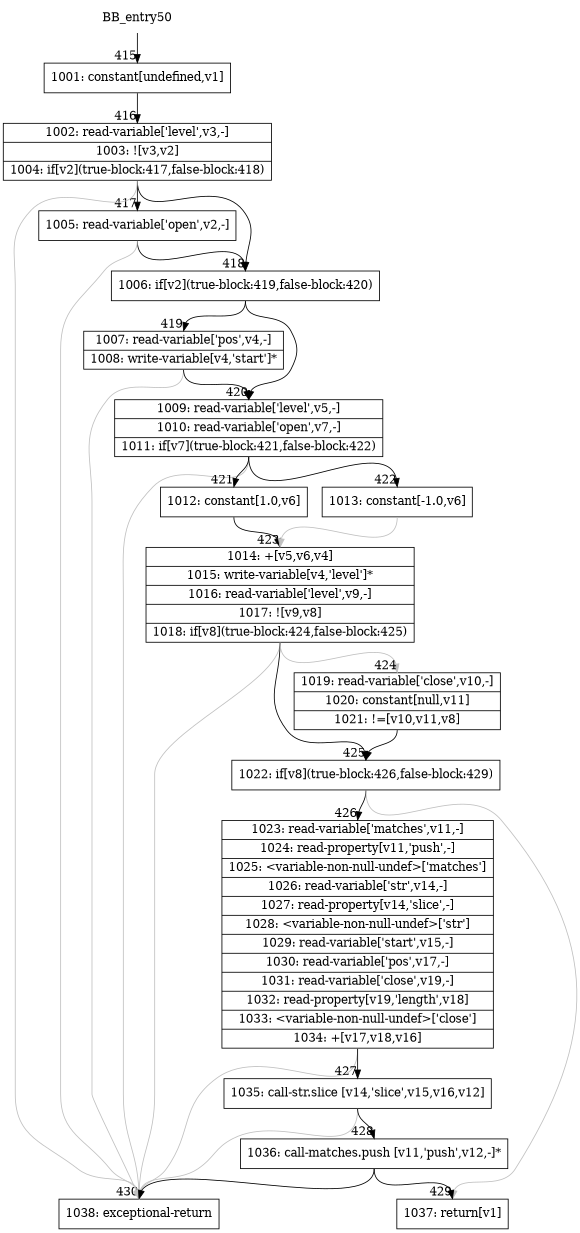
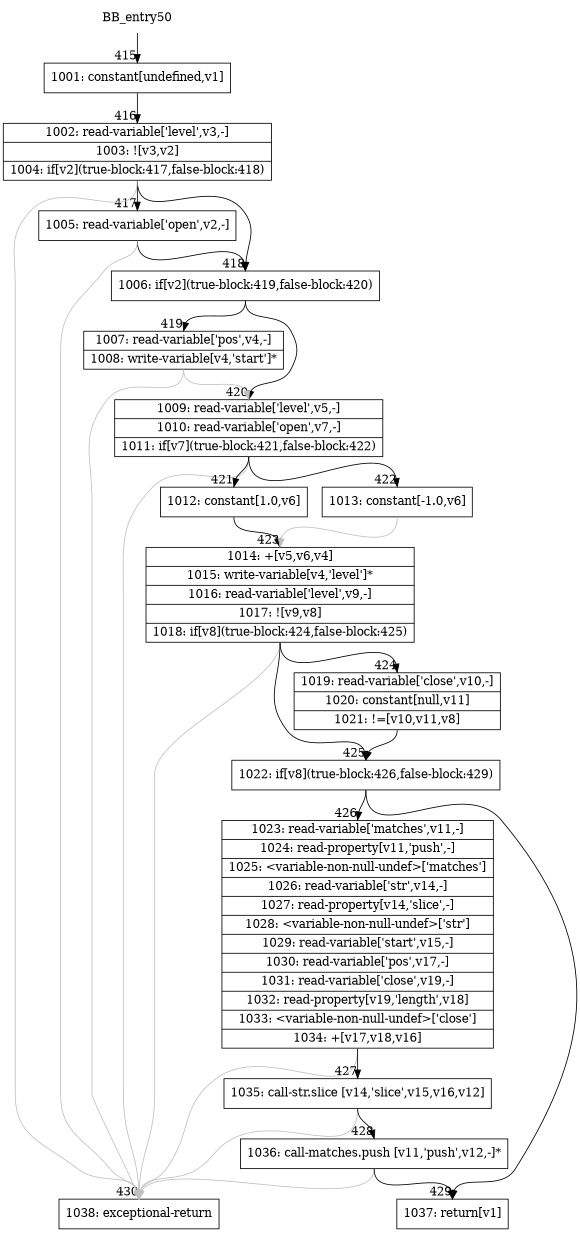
(212, 385) -> (212, 385)
(335, 658) -> (335, 658)
(571, 948) -> (571, 948)
(260, 1184) -> (260, 1184)
